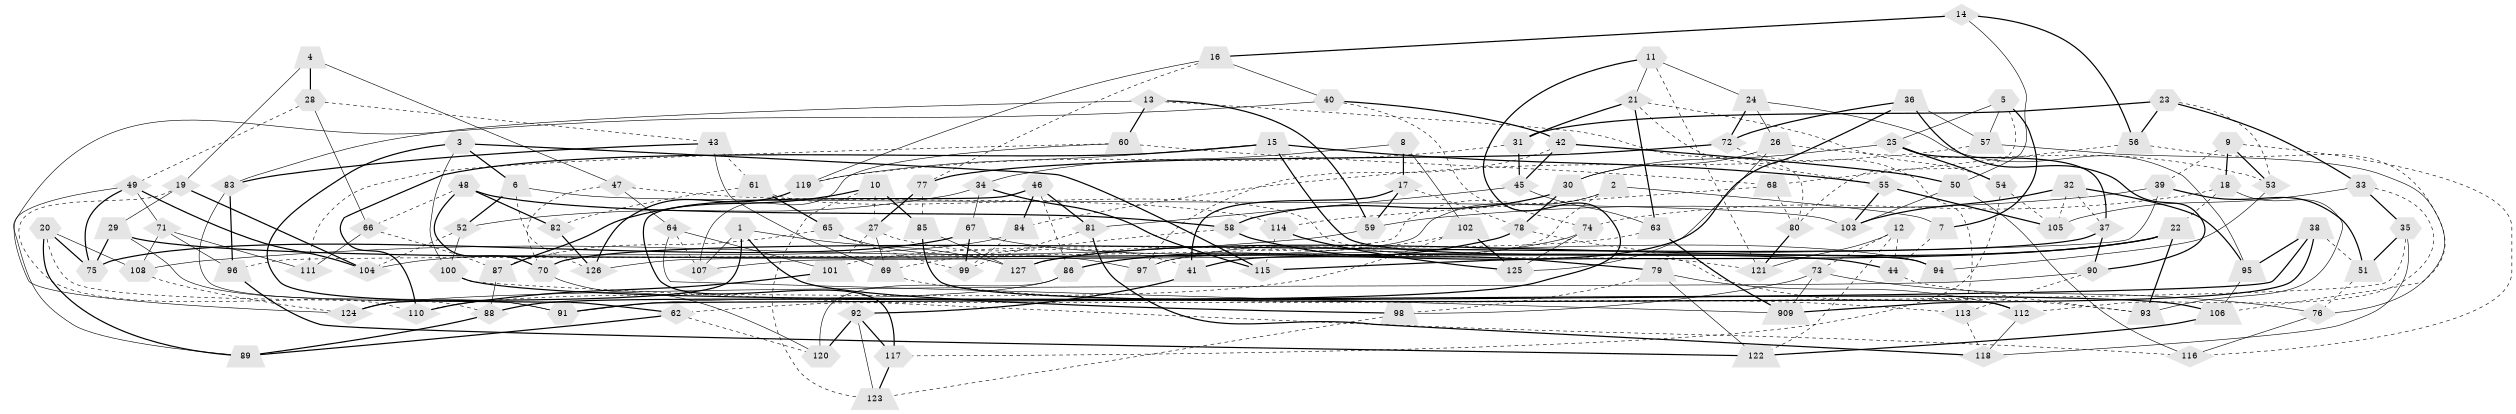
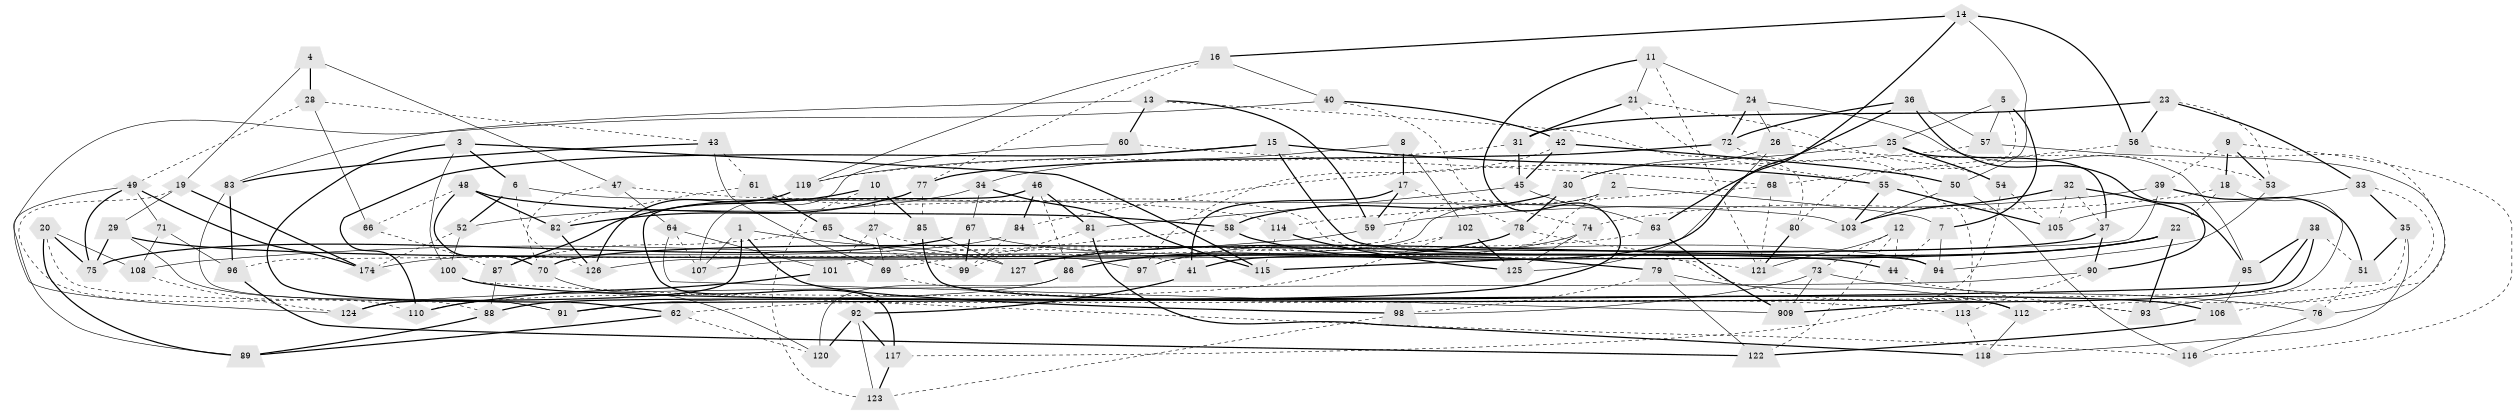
(1644, 158) -> (1830, 133)
(895, 209) -> (742, 213)
(1786, 211) -> (1766, 229)
none -> (1941, 245)
(309, 271) -> none
(367, 271) -> (367, 271)
